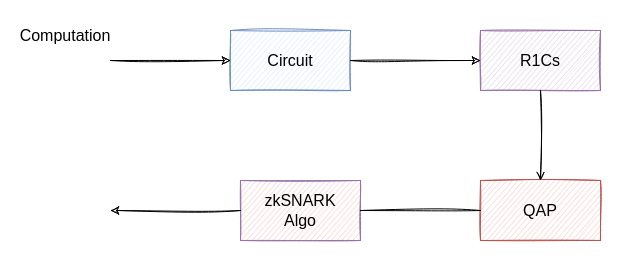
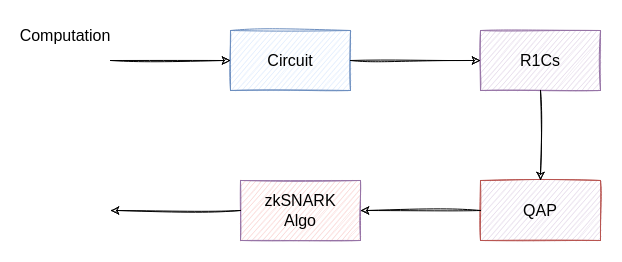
(541, 174) -> (541, 172)
(367, 211) -> (369, 211)
(541, 211) -> (541, 211)
